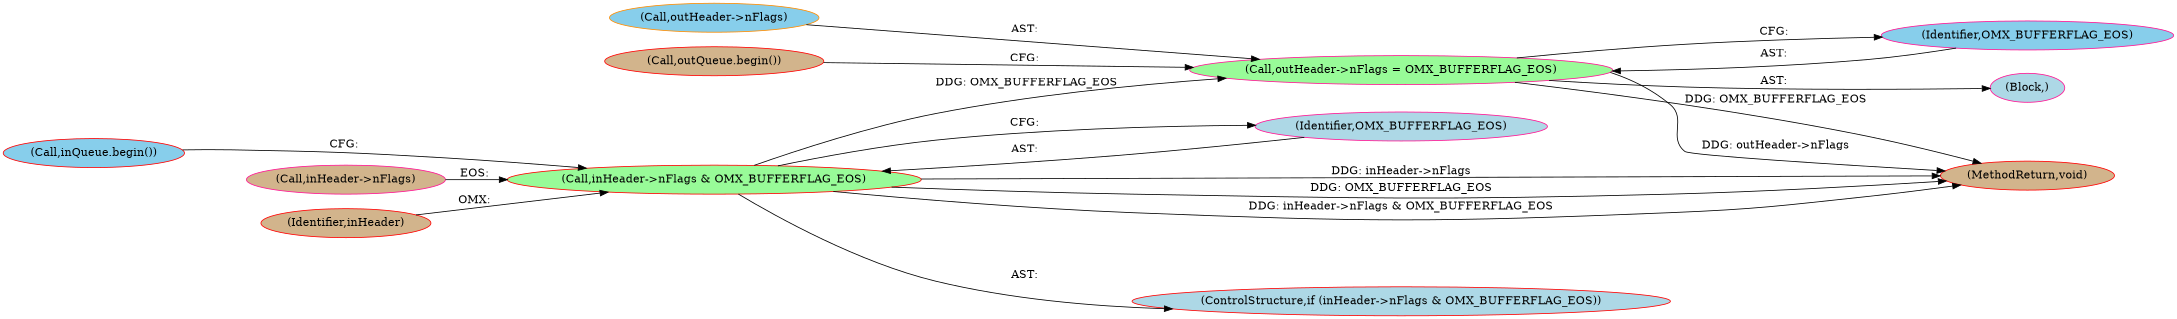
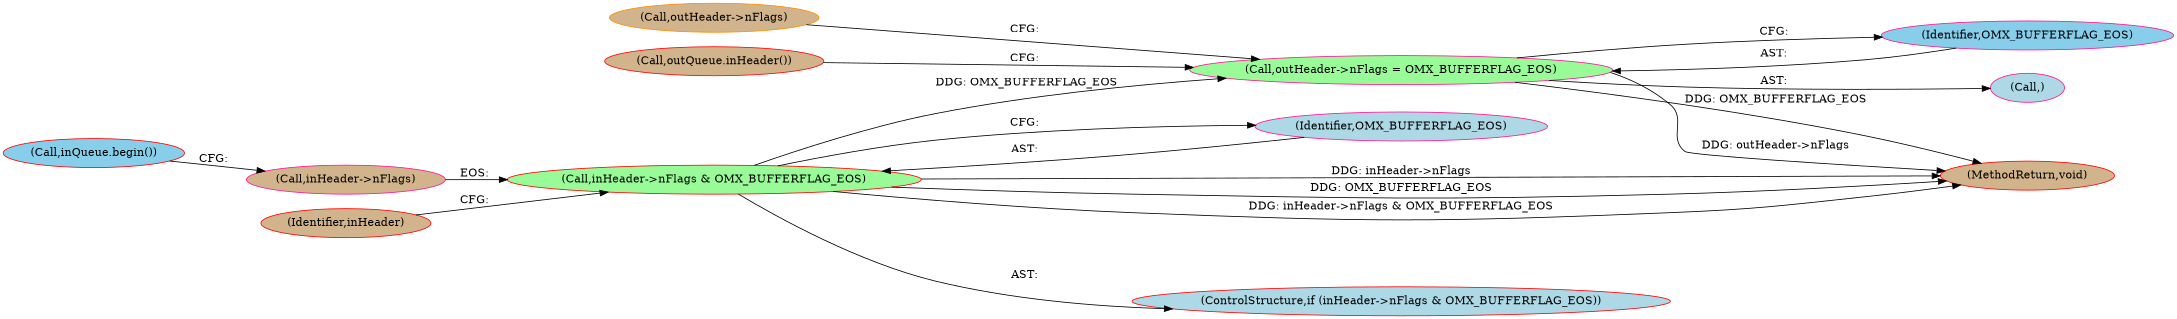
(714, 18) -> (714, 18)
(1027, 29) -> (1027, 29)
(714, 61) -> (714, 61)
(2028, 88) -> (2028, 88)
(381, 154) -> (213, 166)
(476, 200) -> (476, 200)
